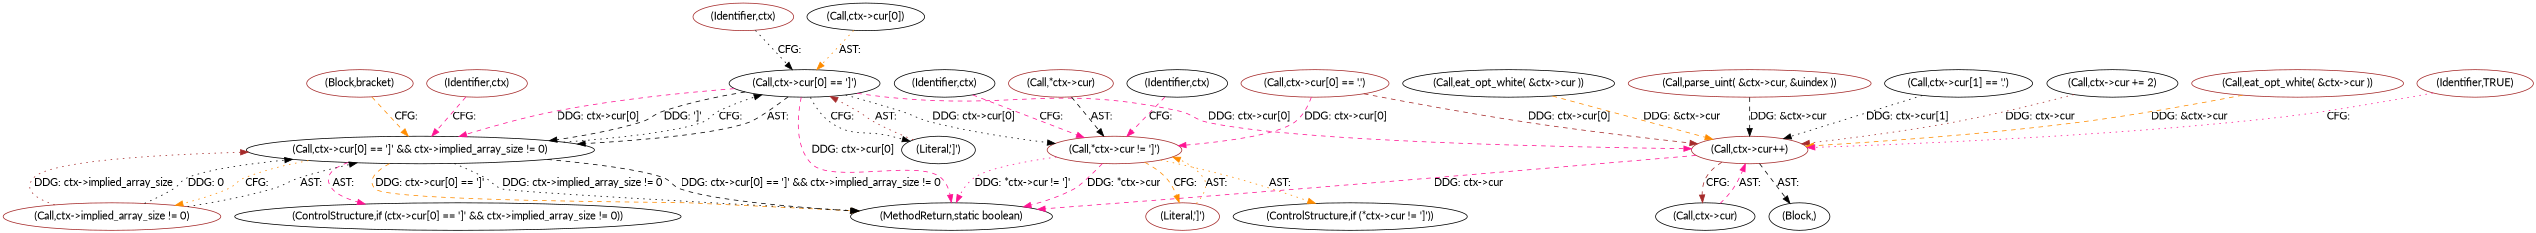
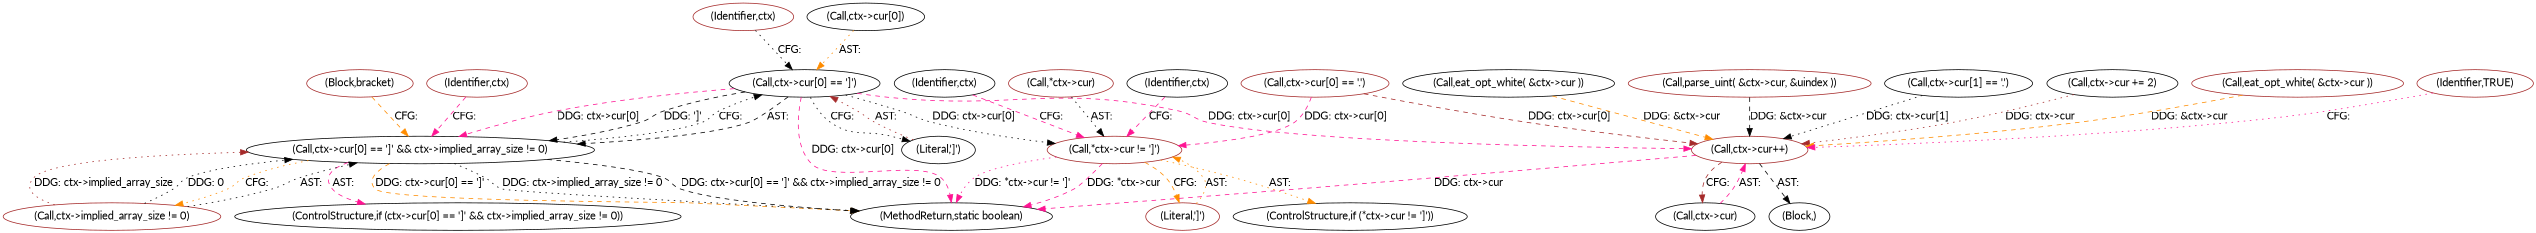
(1085, 114) -> (1085, 114)
